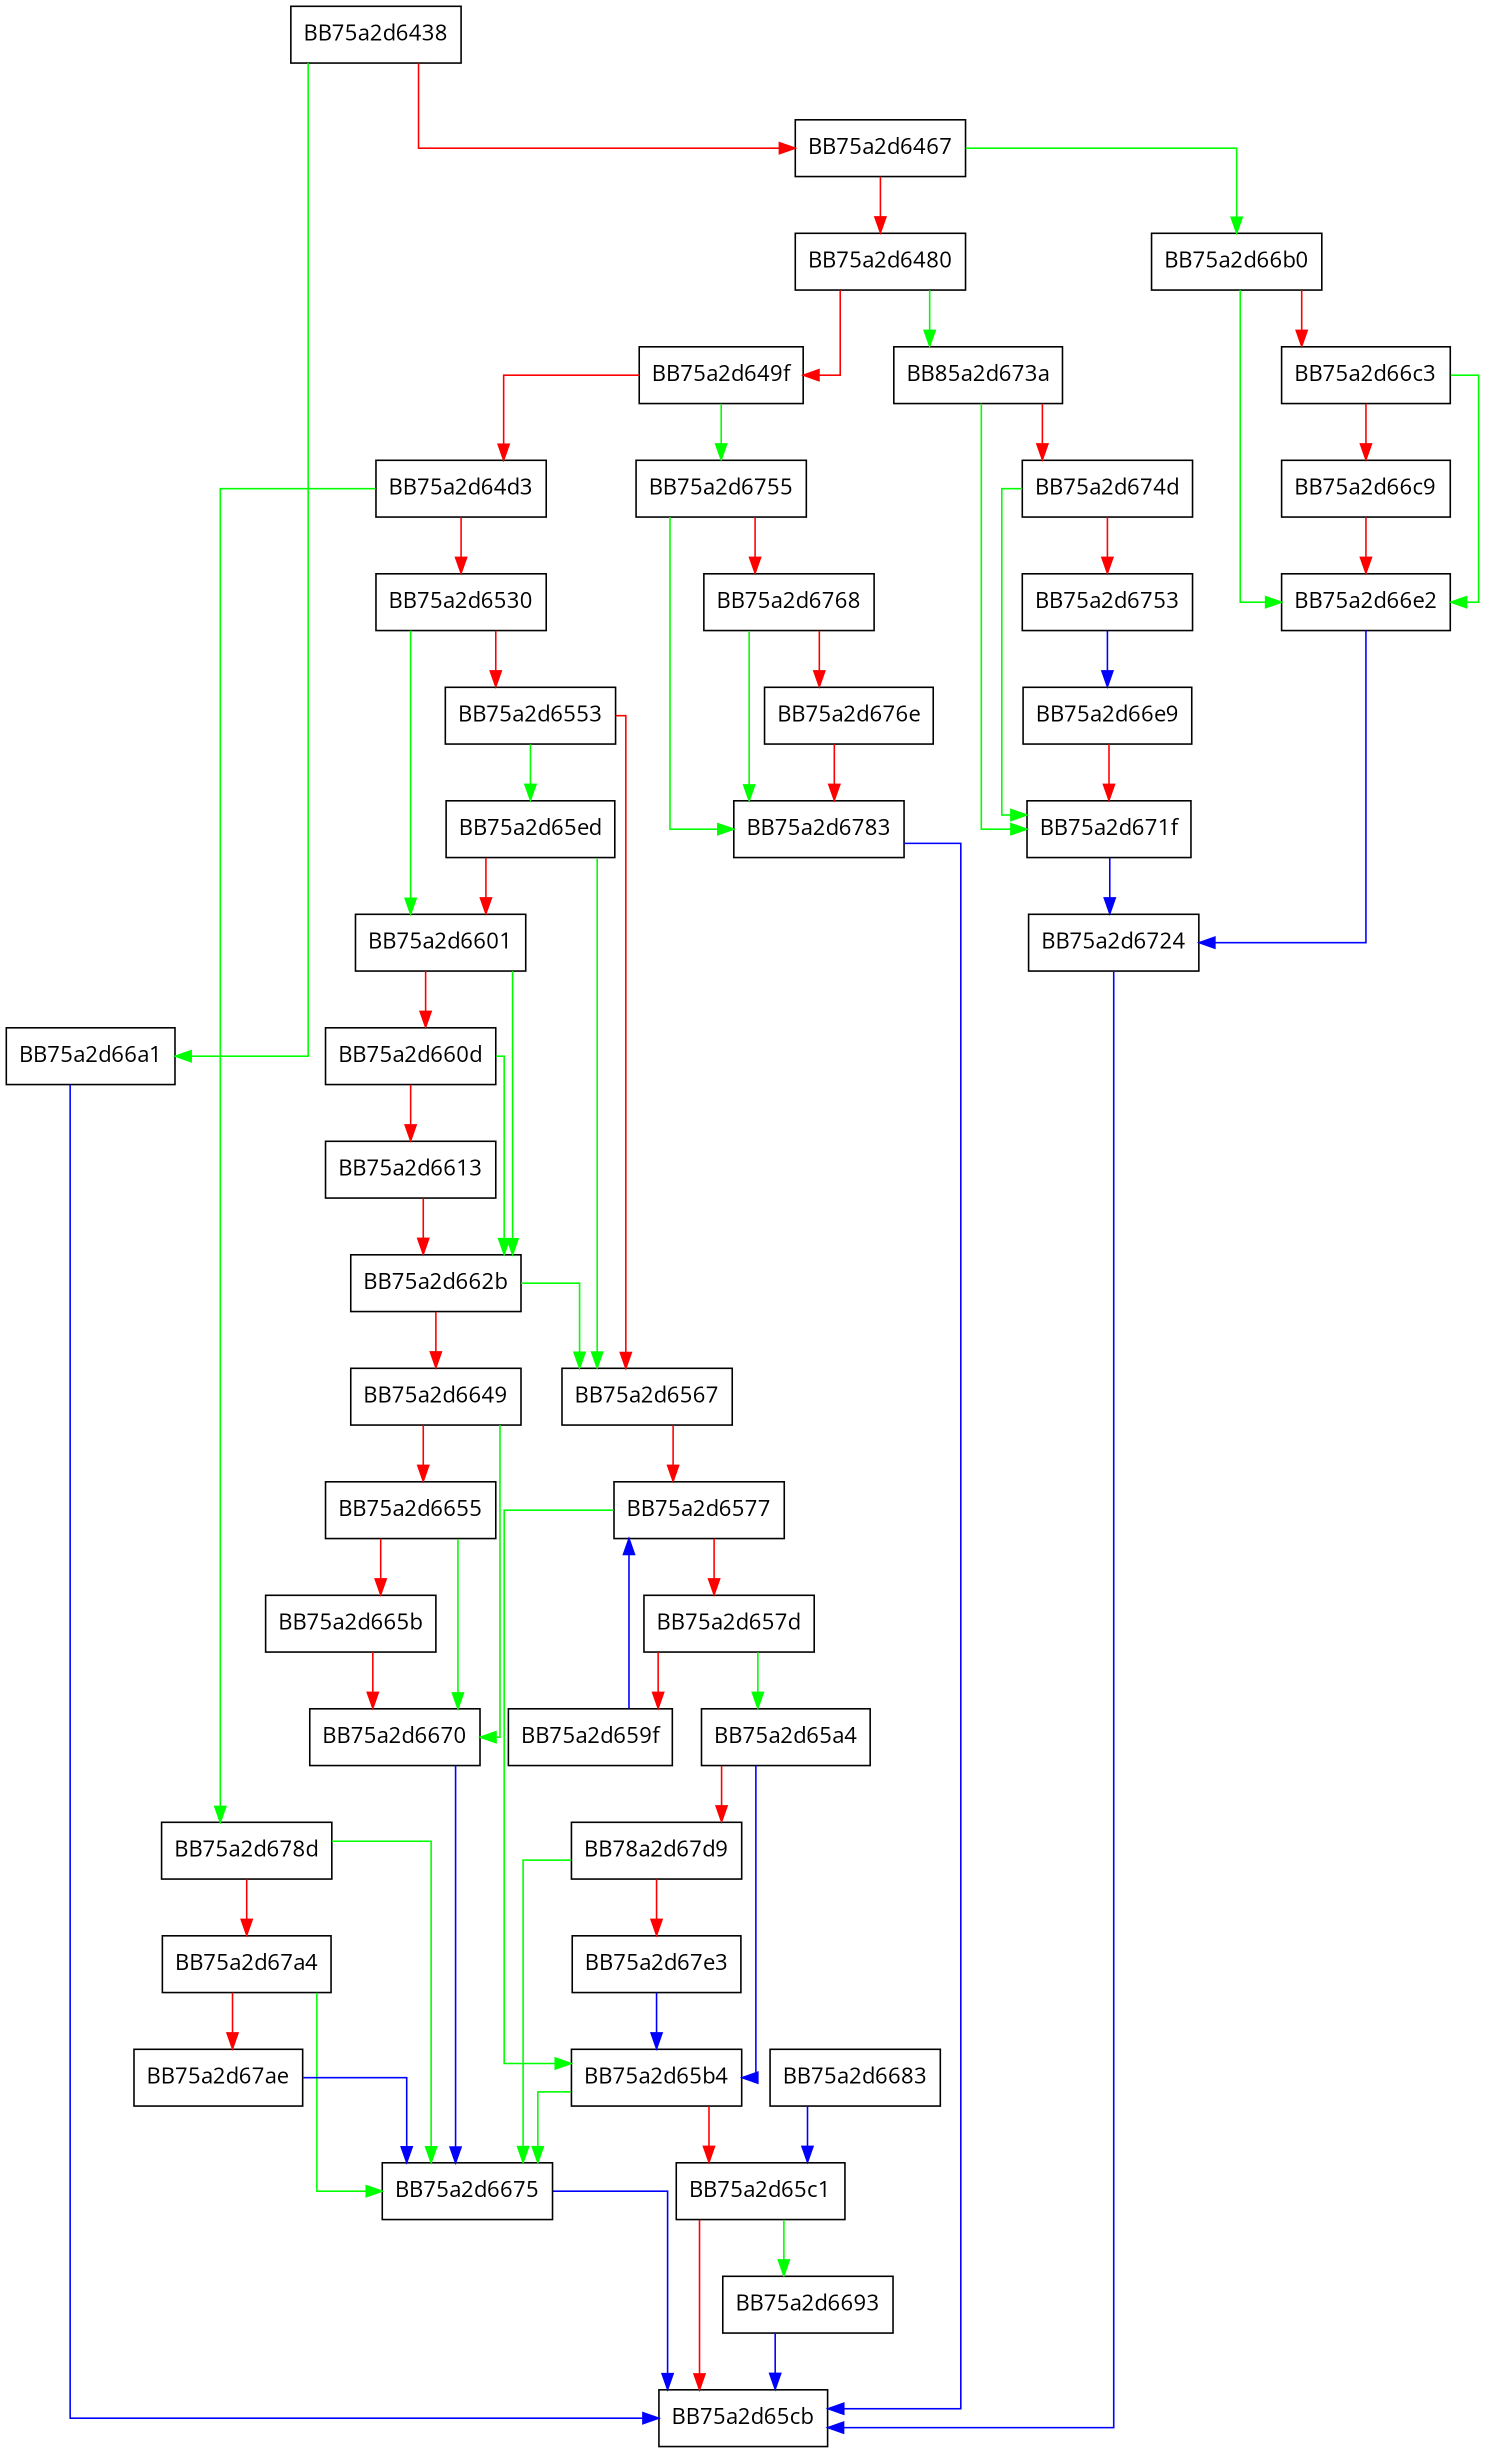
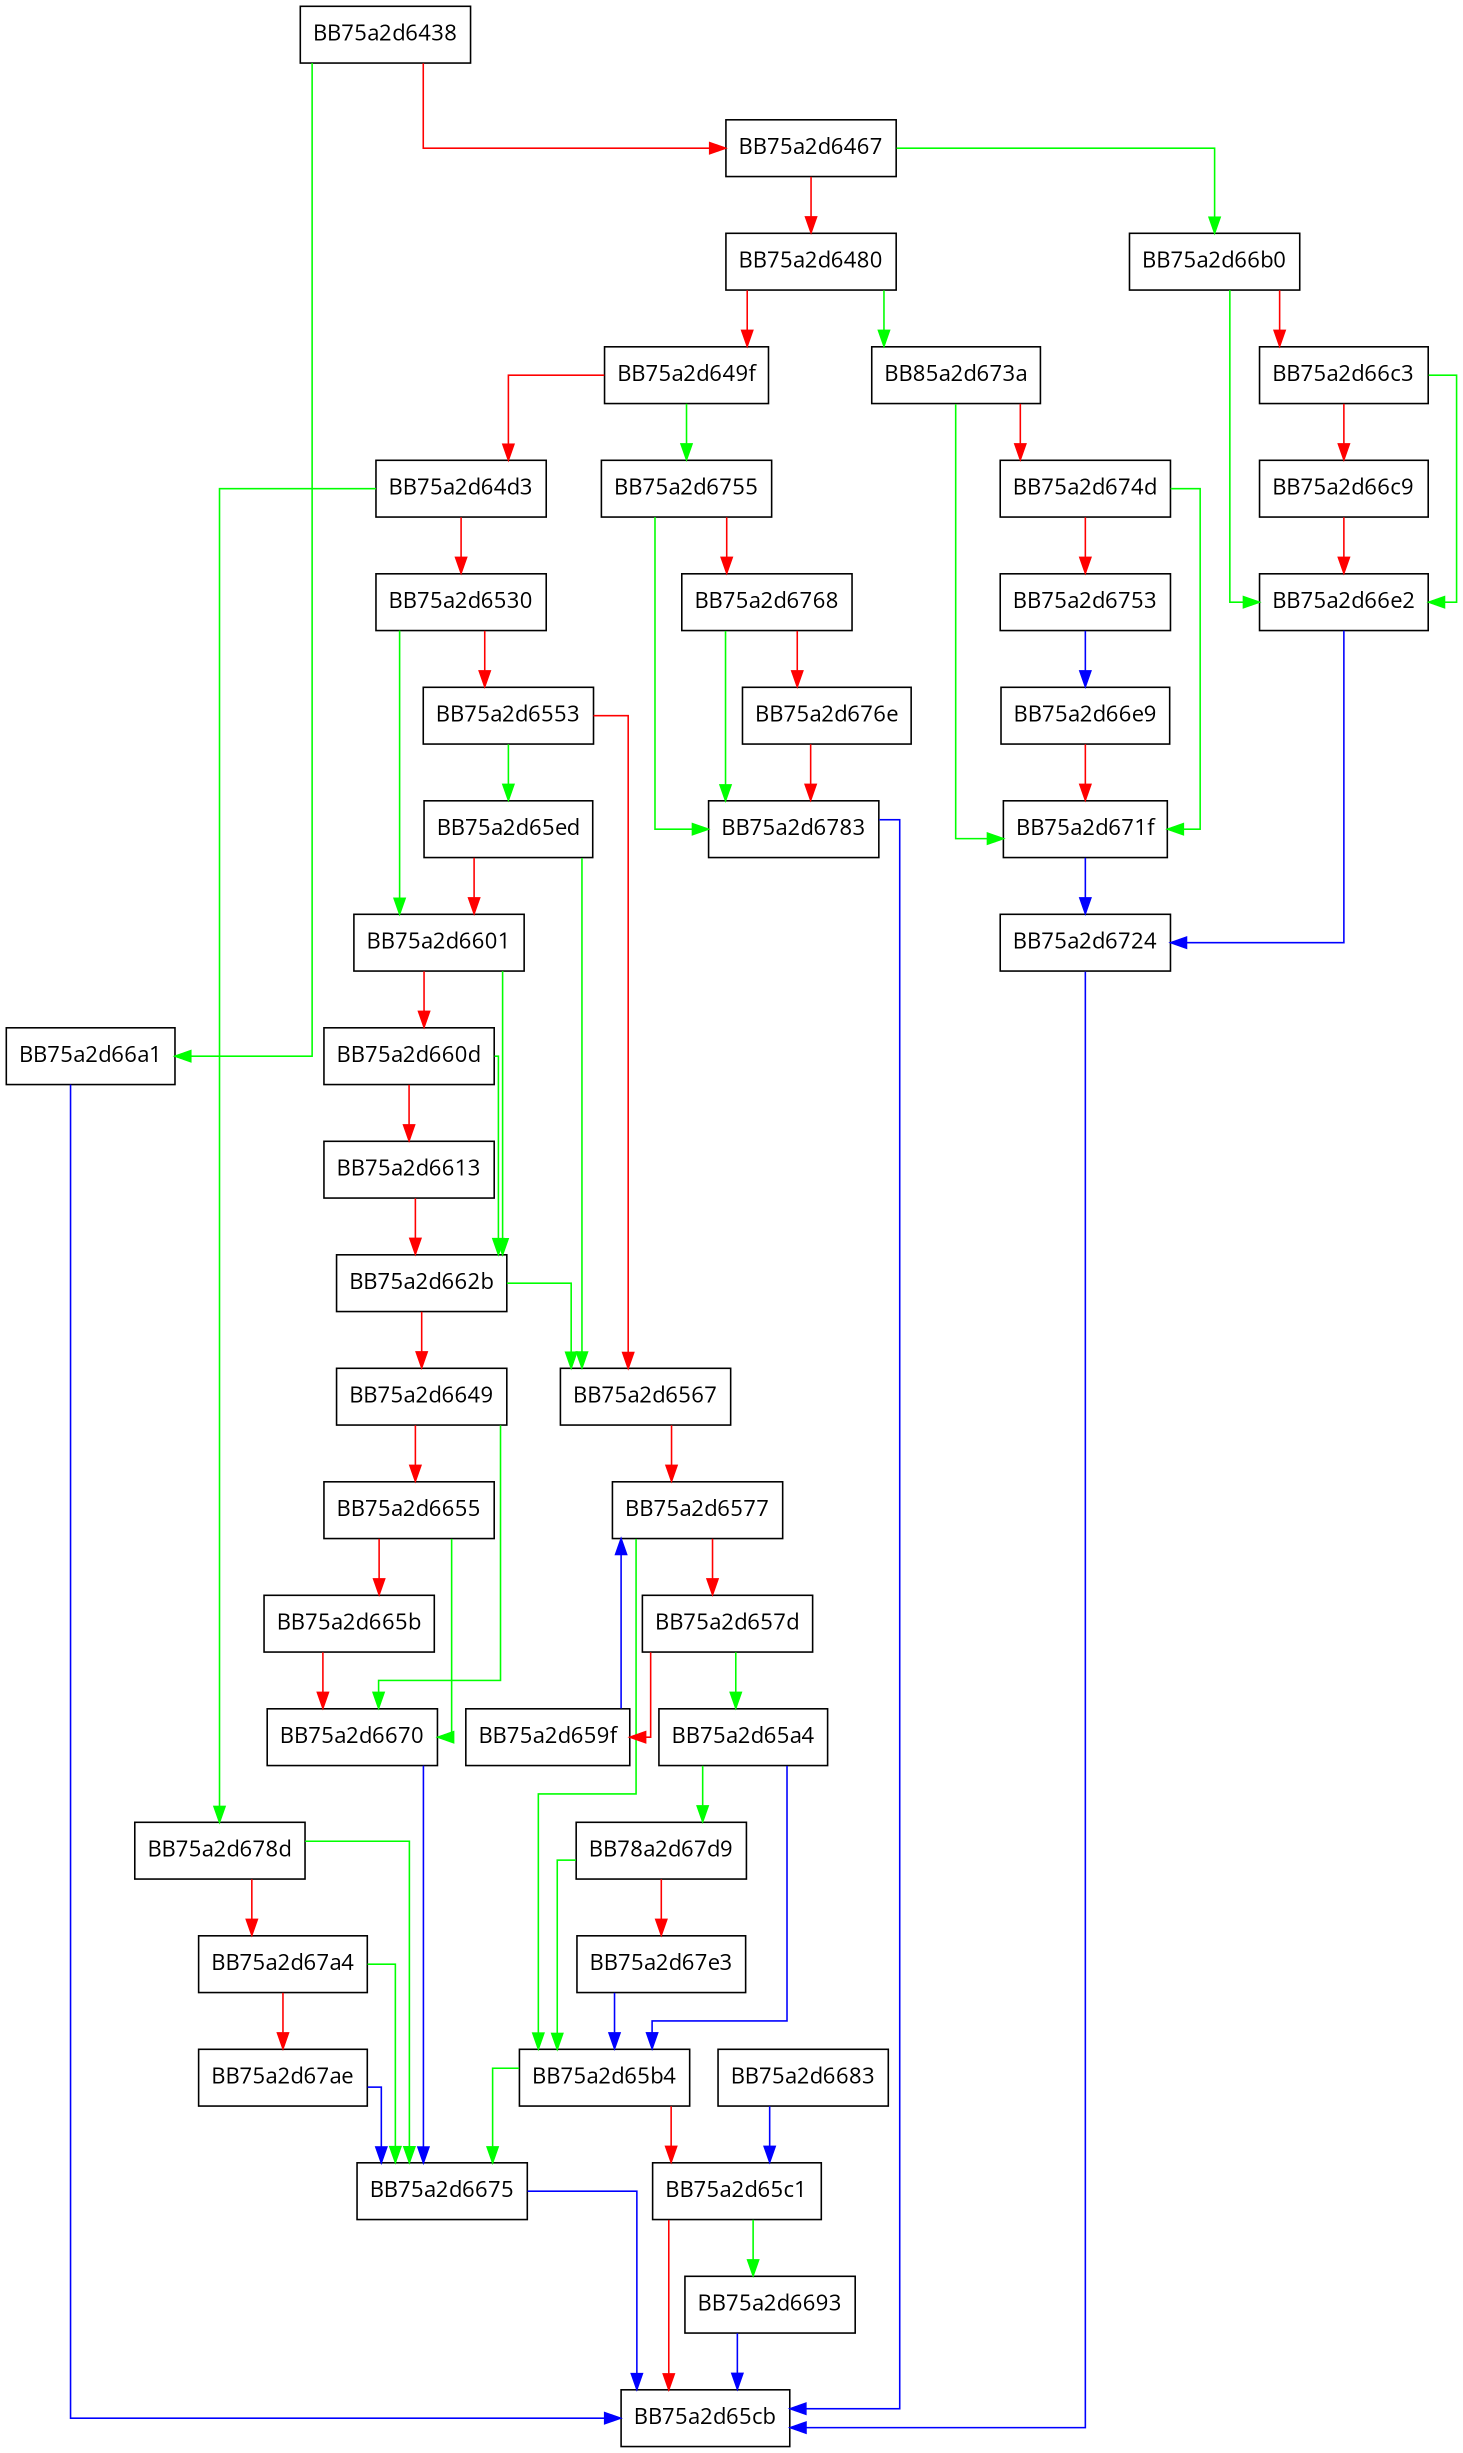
(722, 1786) -> (703, 1786)
(523, 1979) -> (557, 1938)
